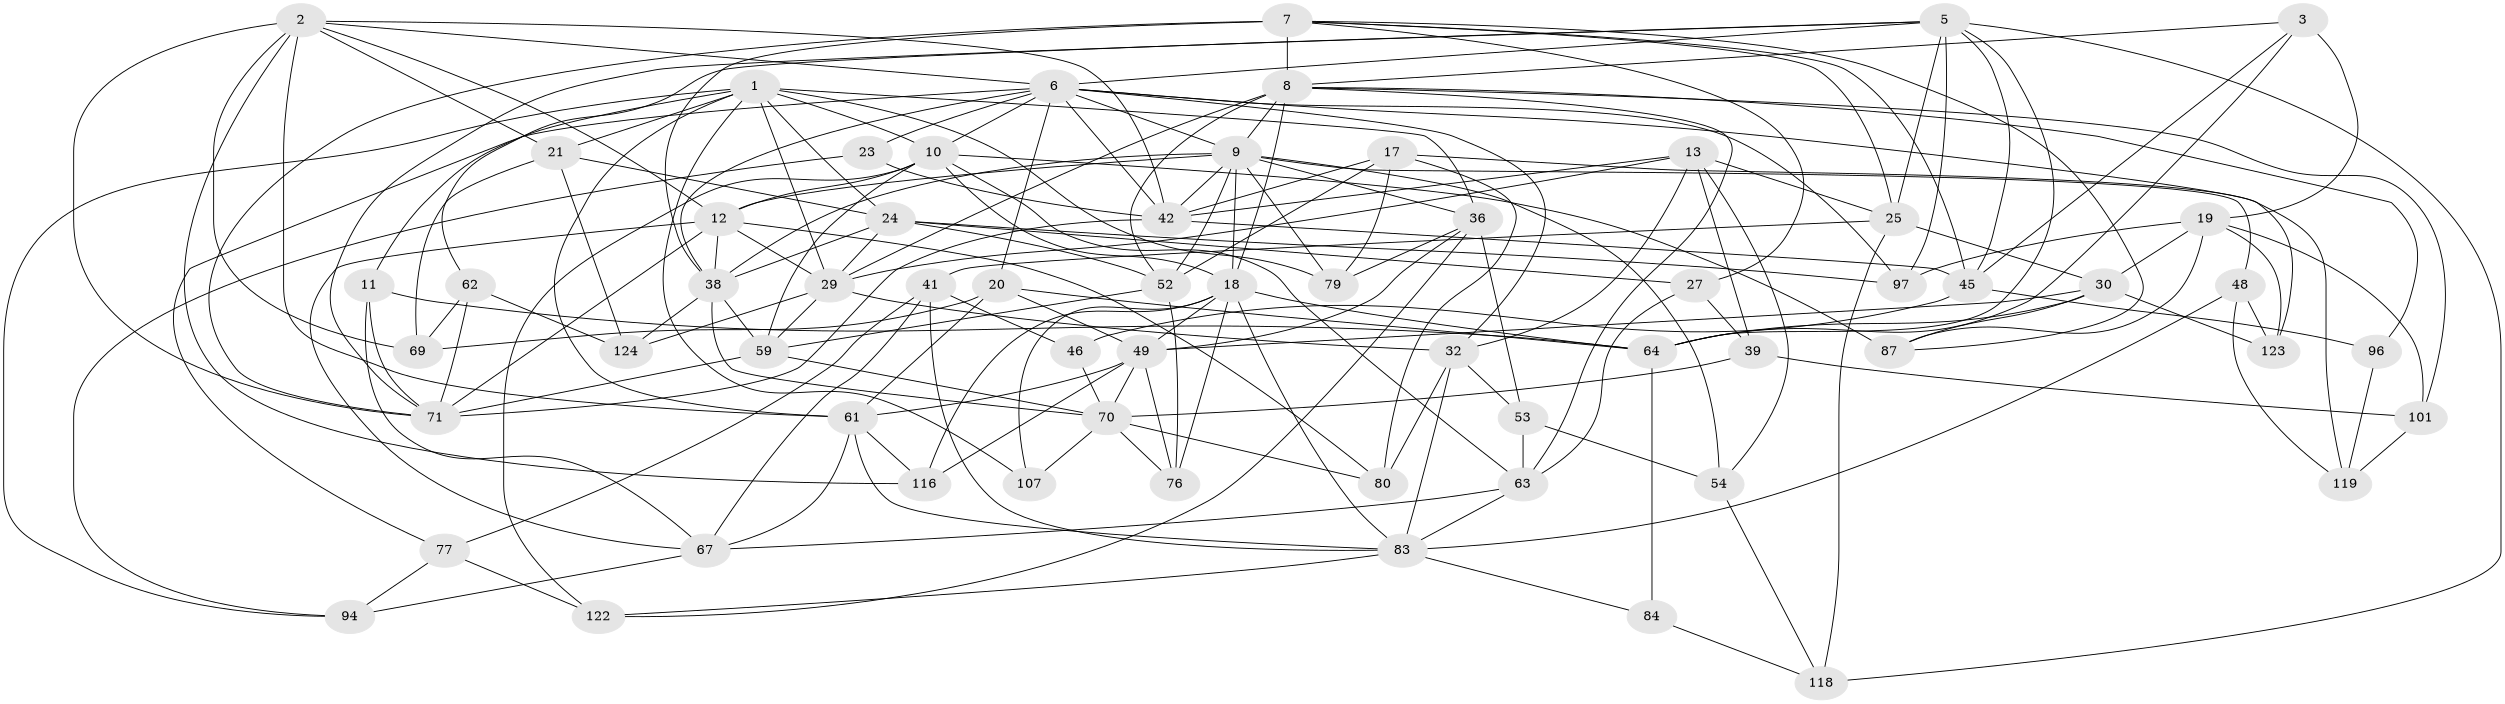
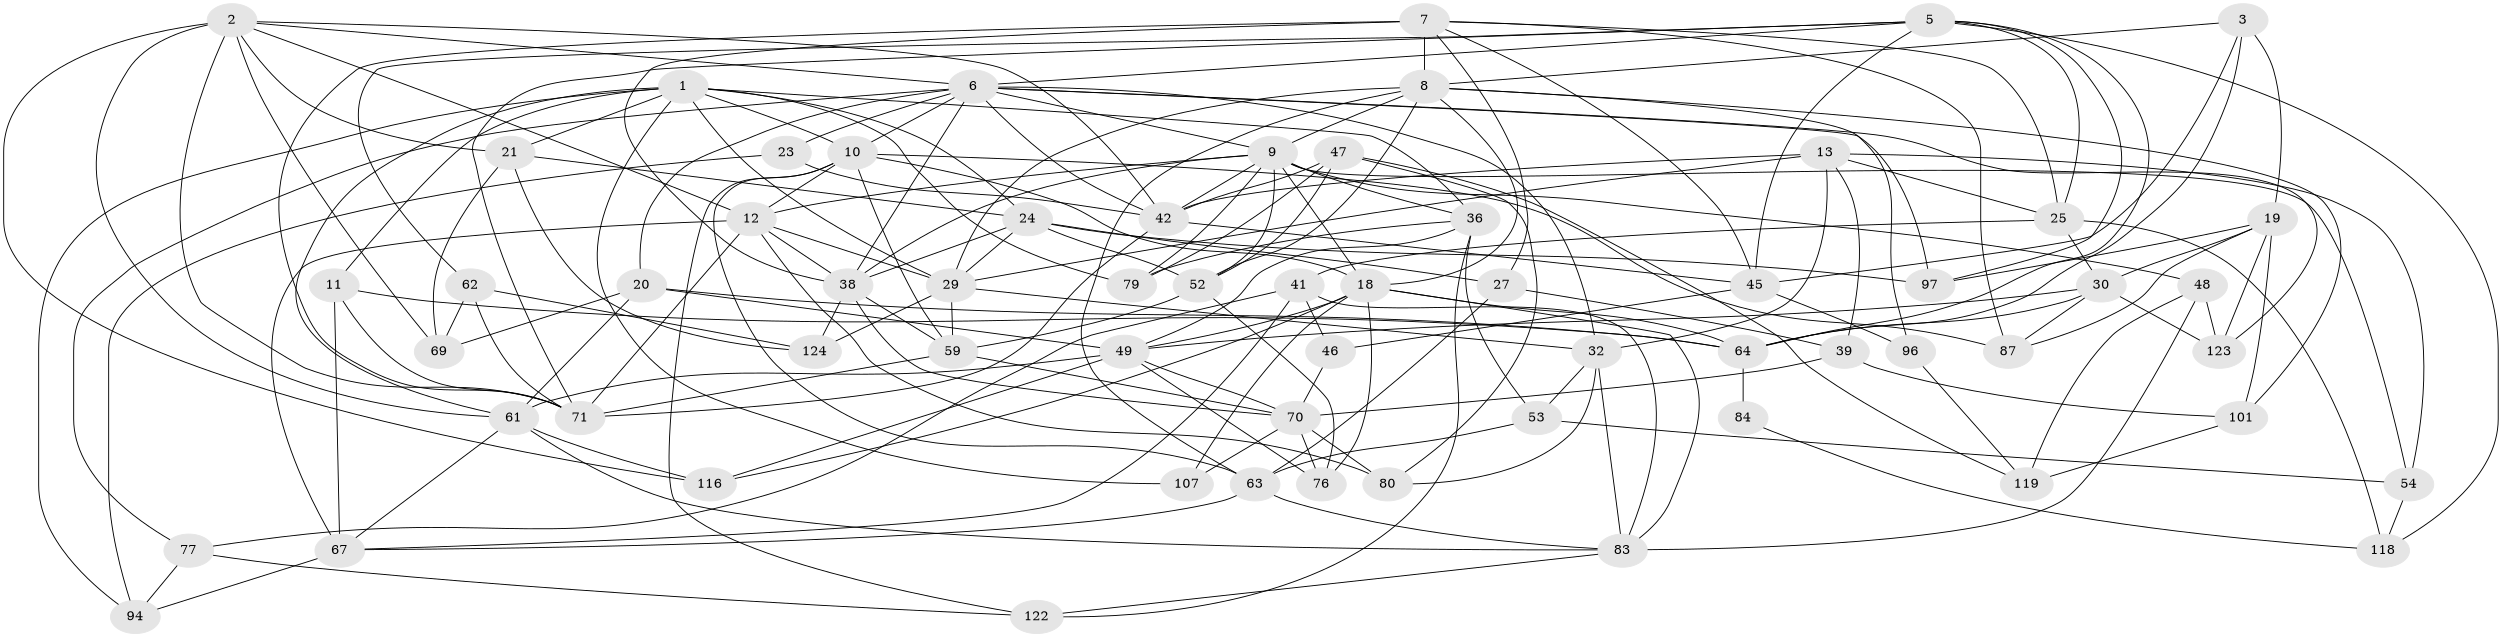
(1392, 153) -> (1339, 153)
(1527, 584) -> none
